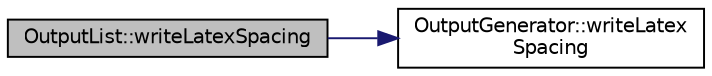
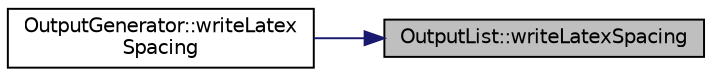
(353, 38) -> (339, 38)
